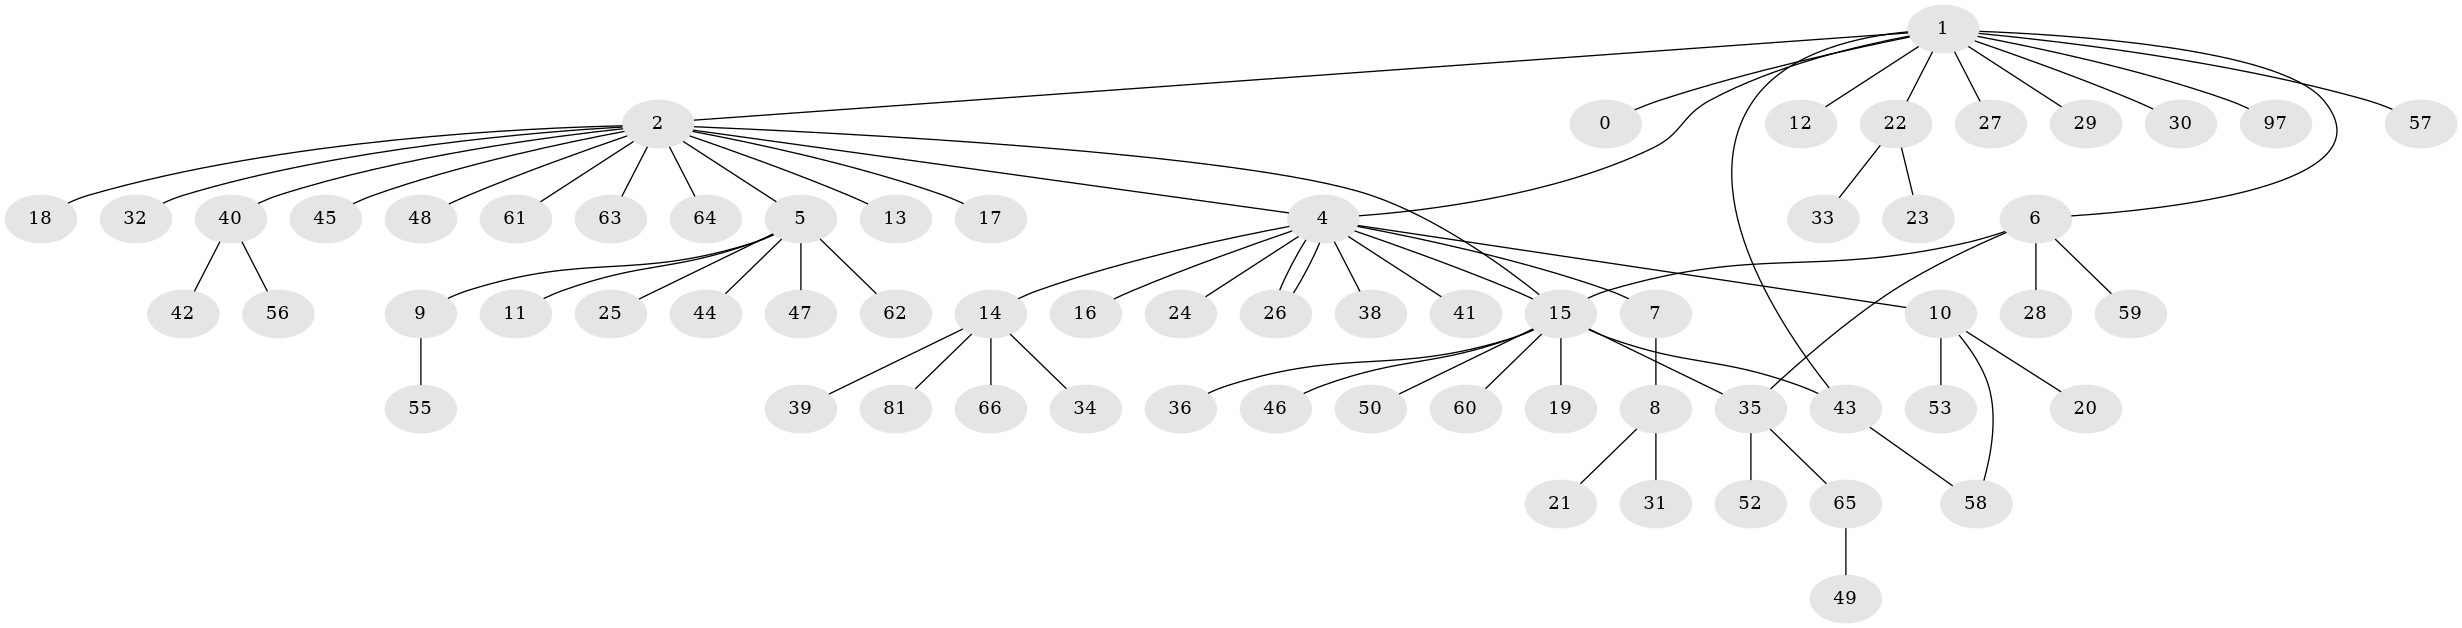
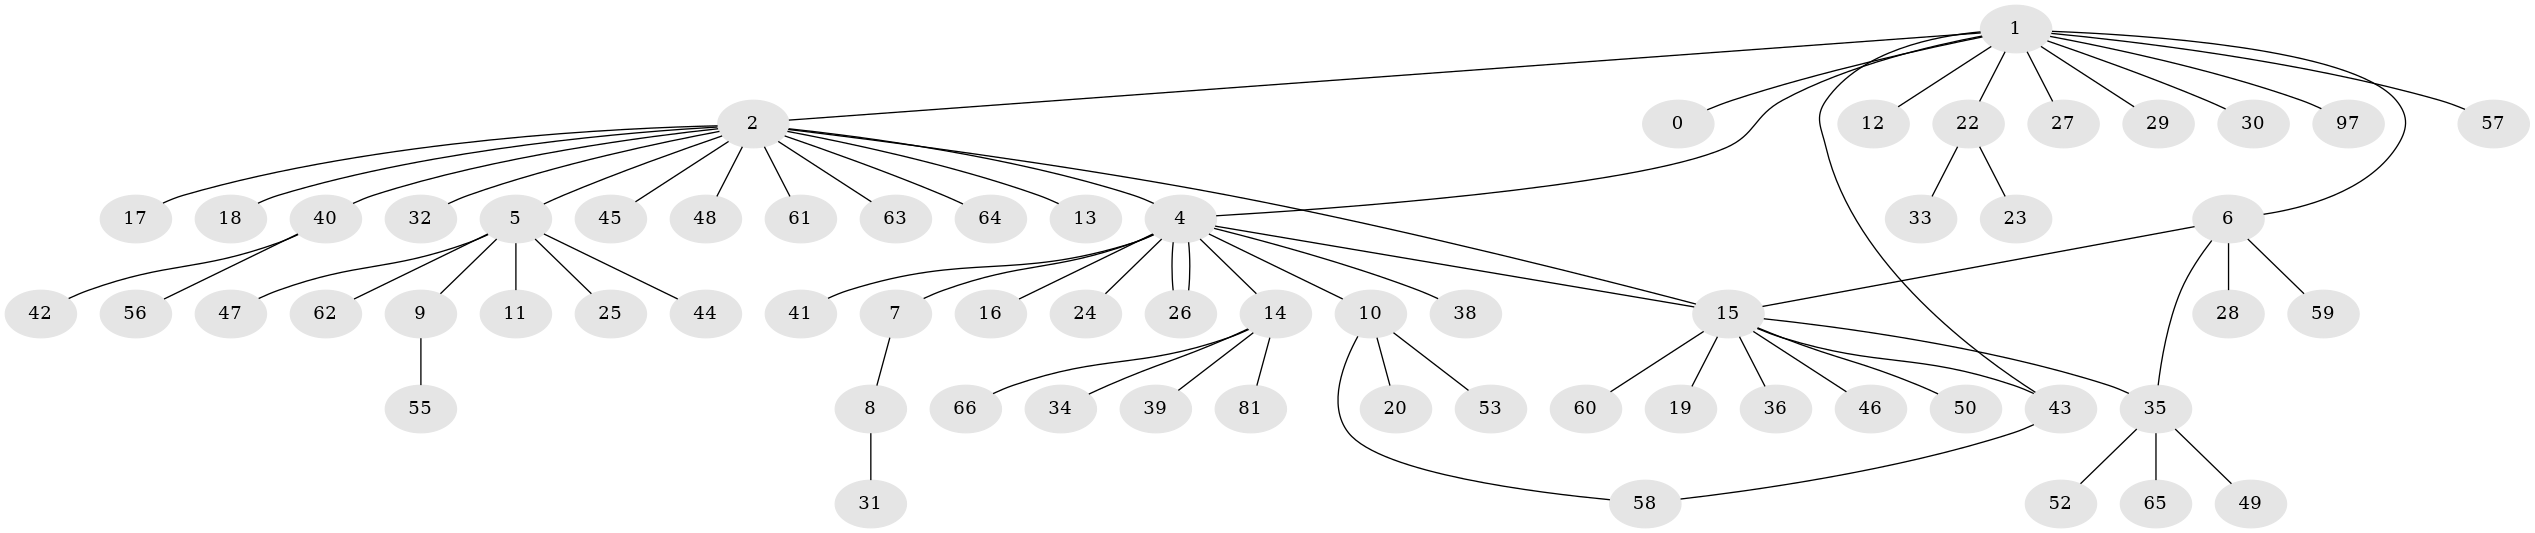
(1561, 504) -> none
(1846, 552) -> (2203, 456)
